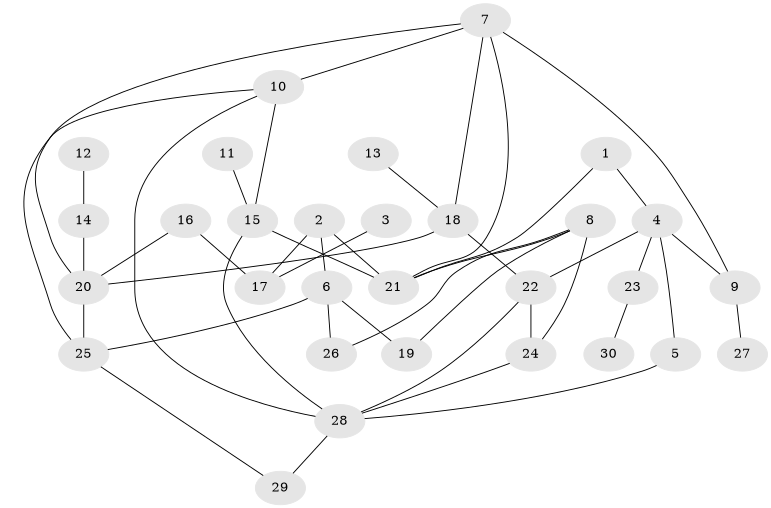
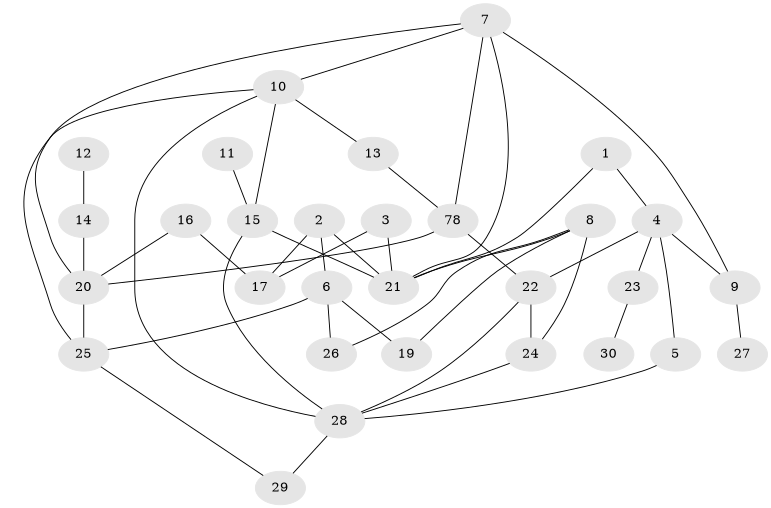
none -> (326, 121)
(453, 221) -> (453, 221)
none -> (390, 254)
